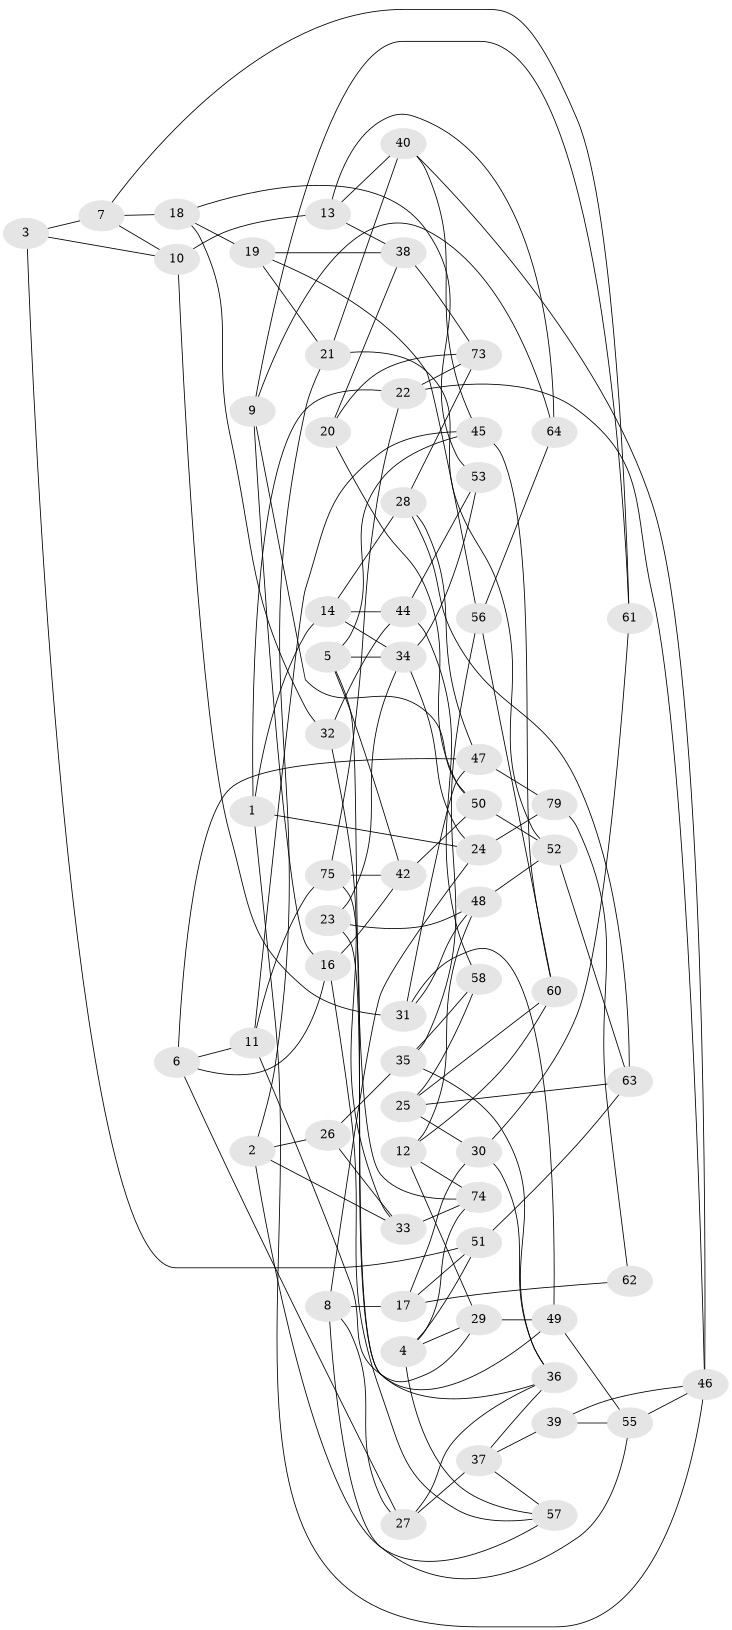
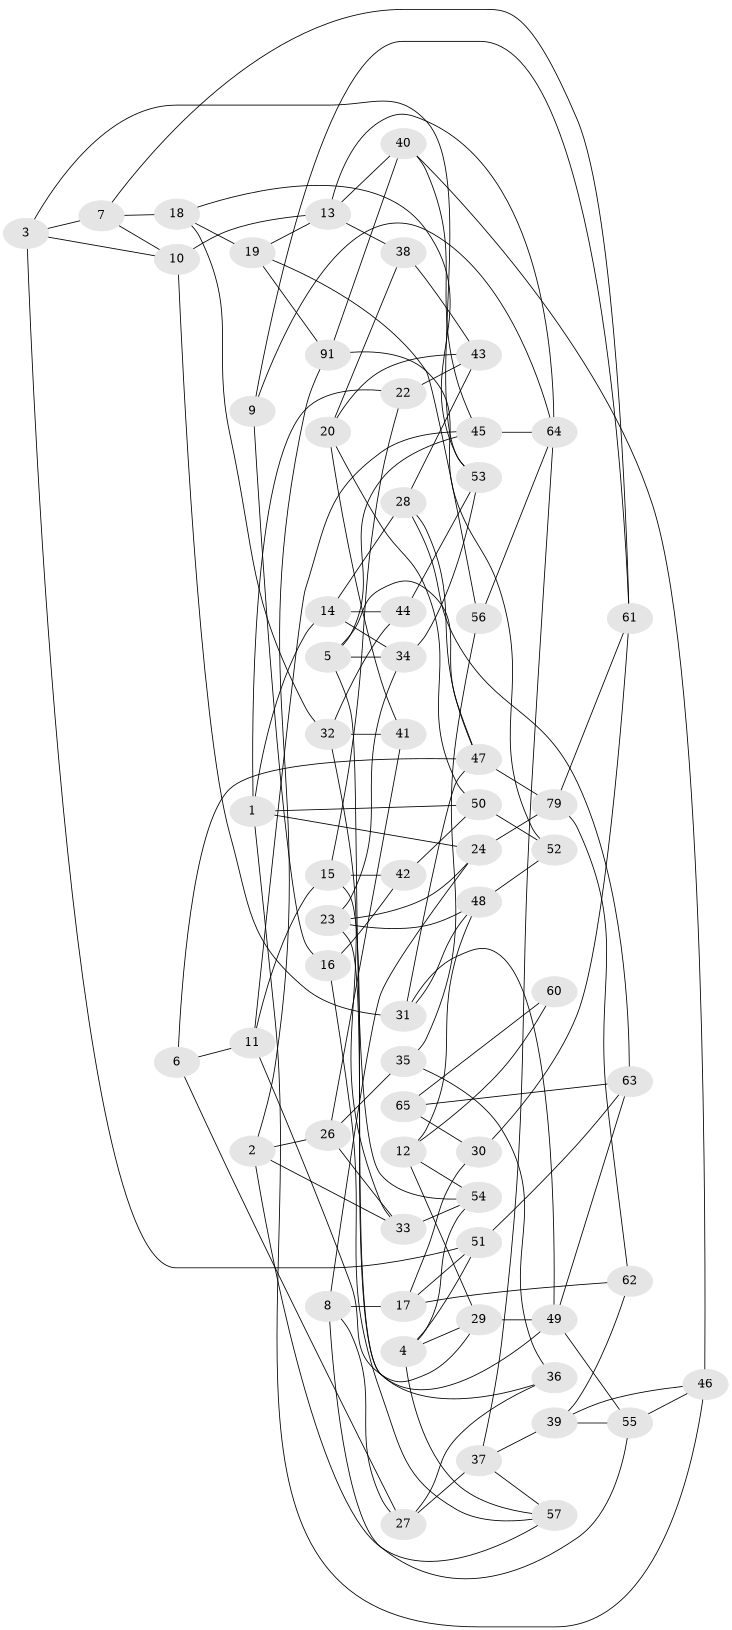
none -> (386, 101)
(328, 253) -> (287, 235)
(328, 355) -> (328, 355)
(479, 355) -> (479, 355)
(302, 662) -> (366, 808)
(527, 709) -> (517, 432)
none -> (592, 712)
none -> (404, 734)
(364, 751) -> (410, 581)
(435, 752) -> (415, 903)
(678, 800) -> none
(517, 805) -> none
(328, 875) -> (328, 875)
(595, 976) -> (592, 1201)
(479, 979) -> none
(283, 1059) -> none
(404, 1107) -> (404, 1107)
(479, 1197) -> (479, 1197)
(518, 1227) -> none
none -> (601, 1356)
(516, 1419) -> (525, 948)
